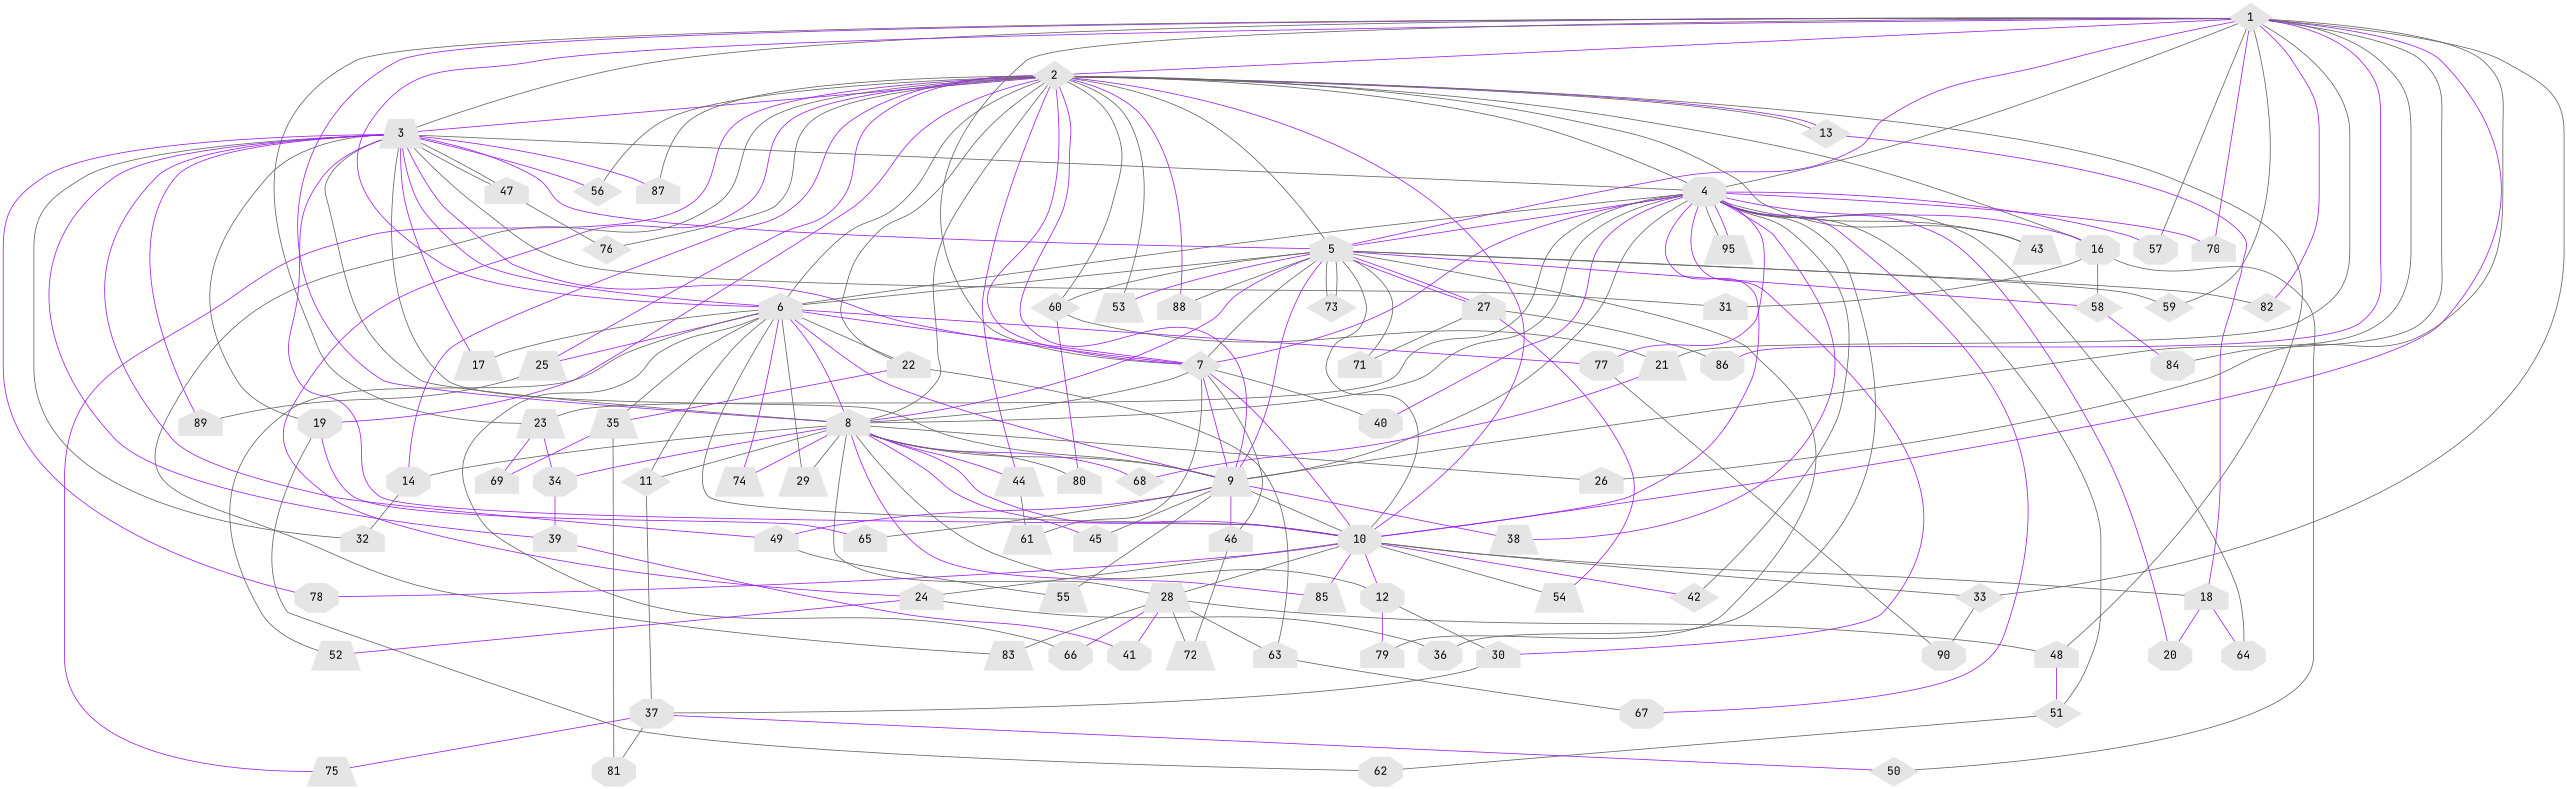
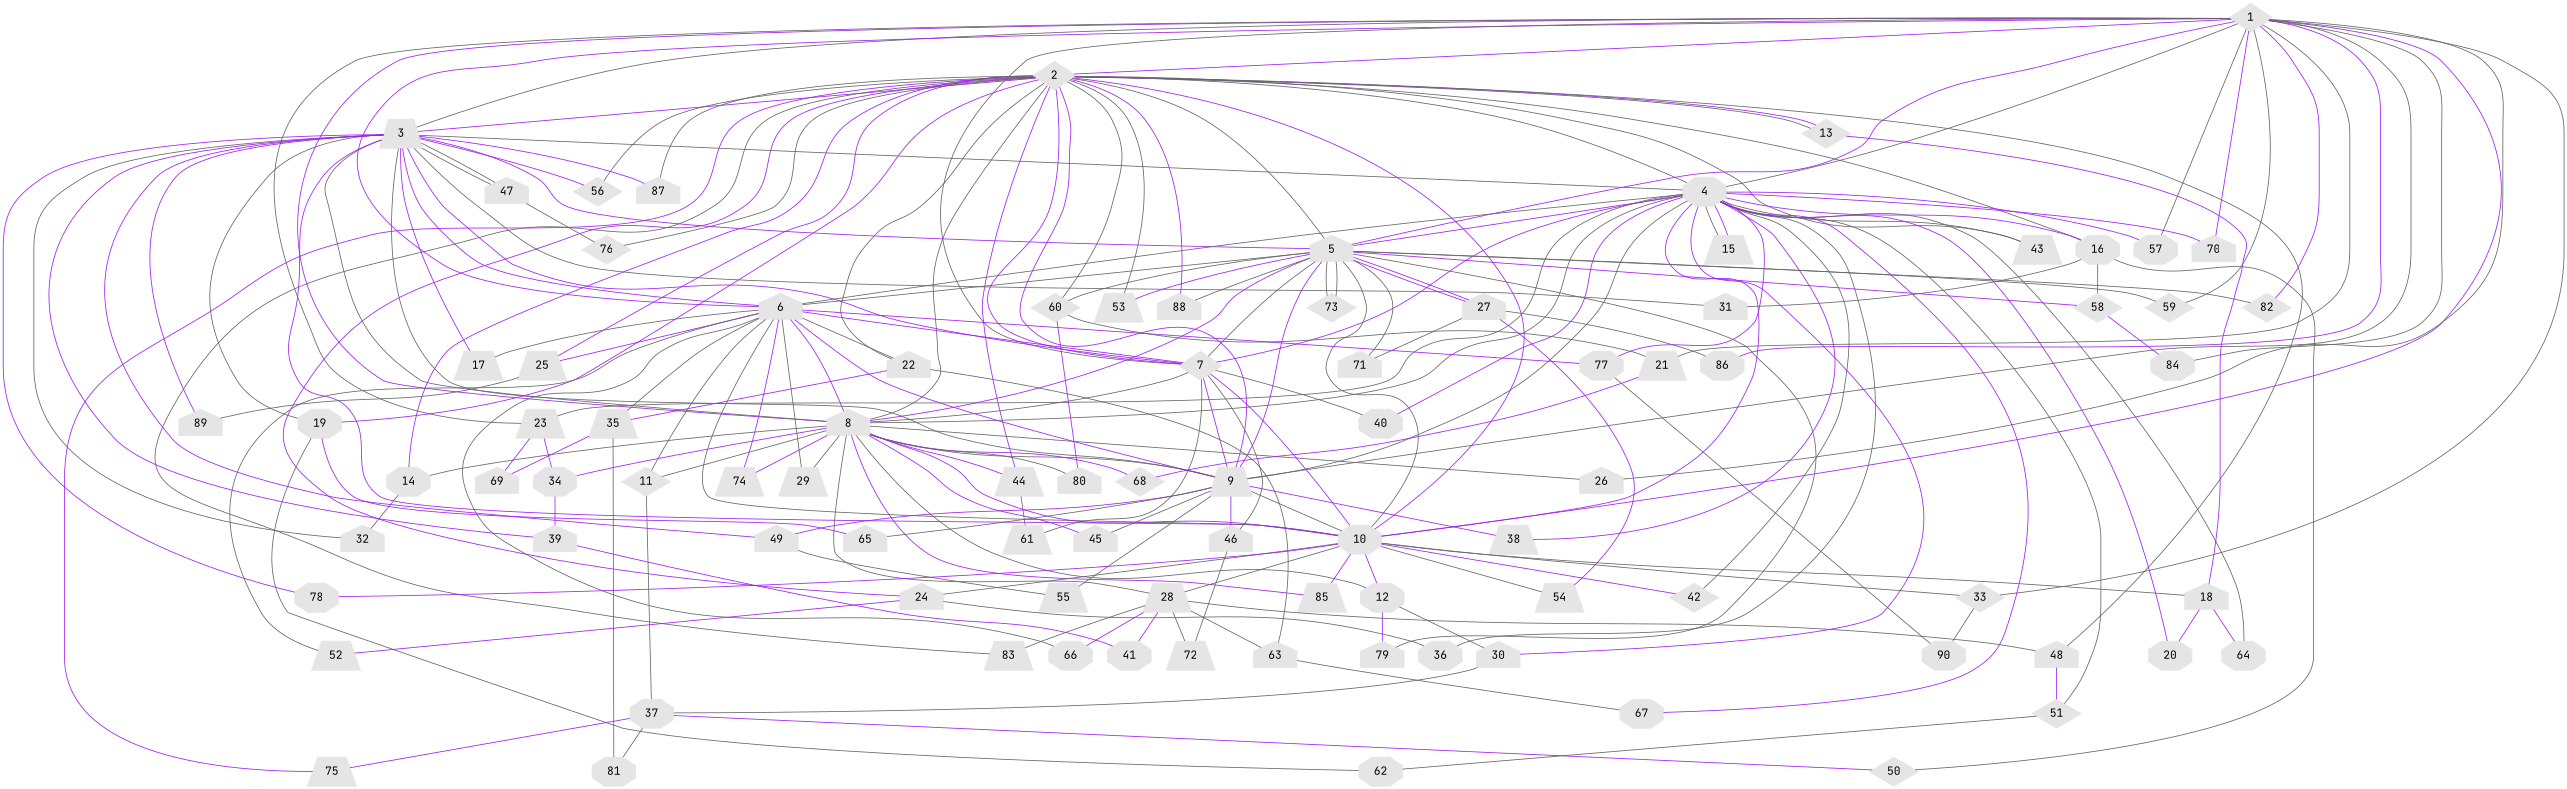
(915, 188) -> none
(1729, 250) -> (1729, 250)
